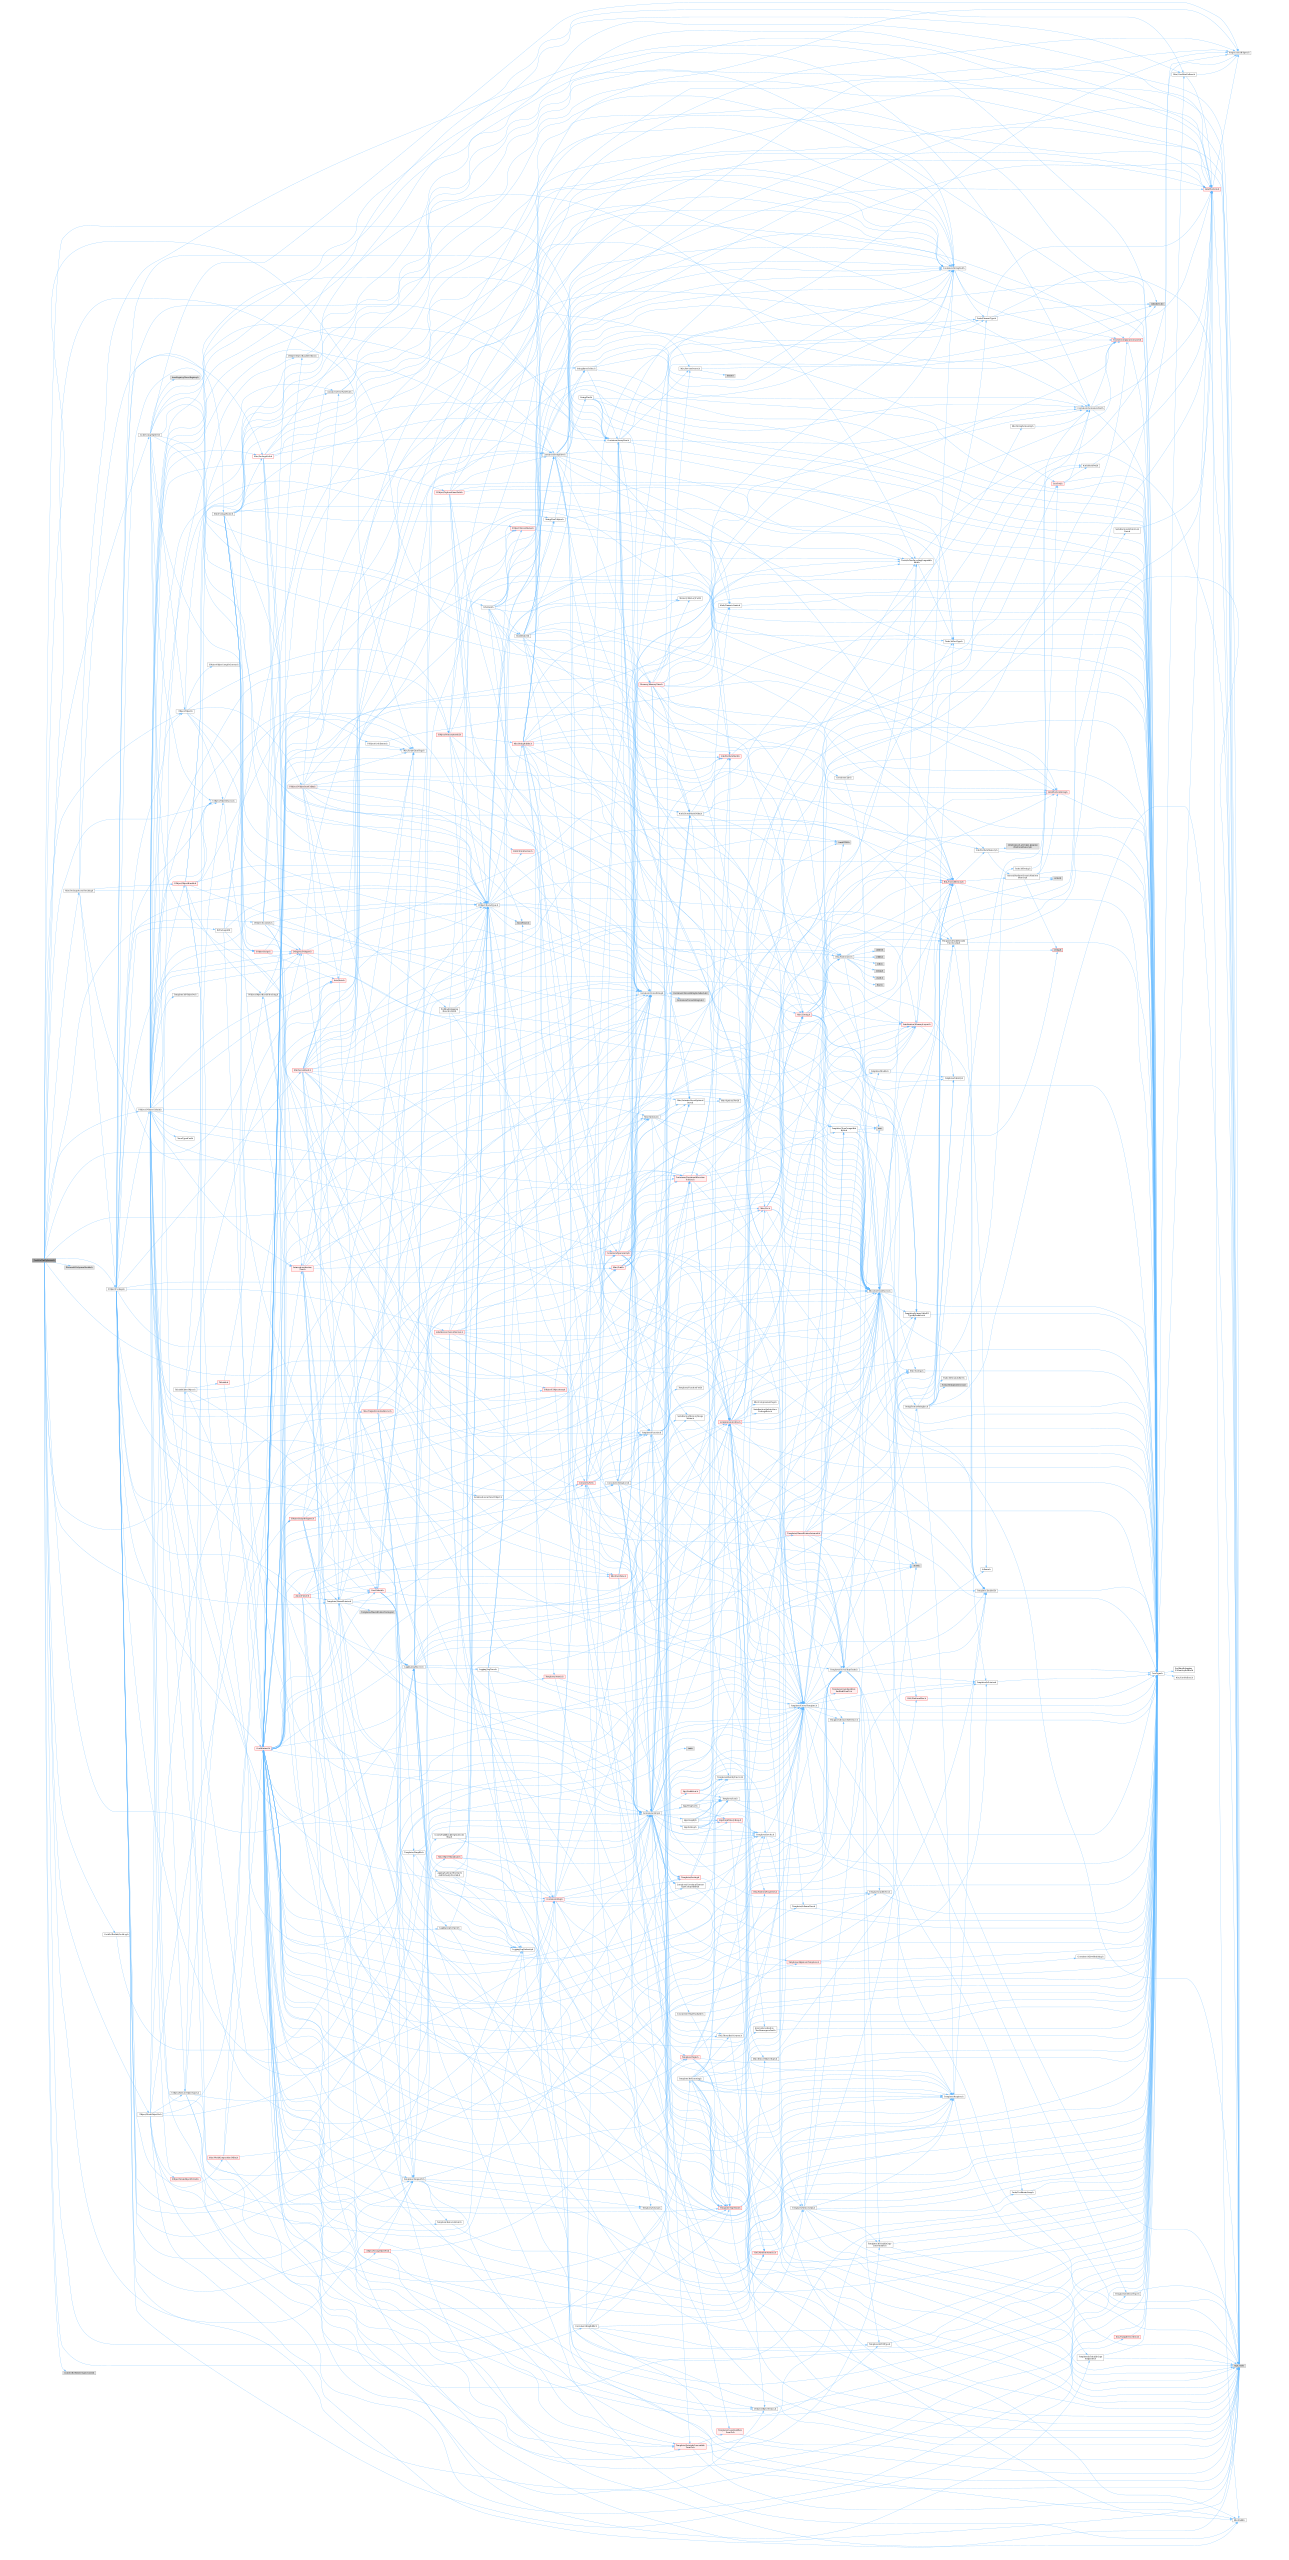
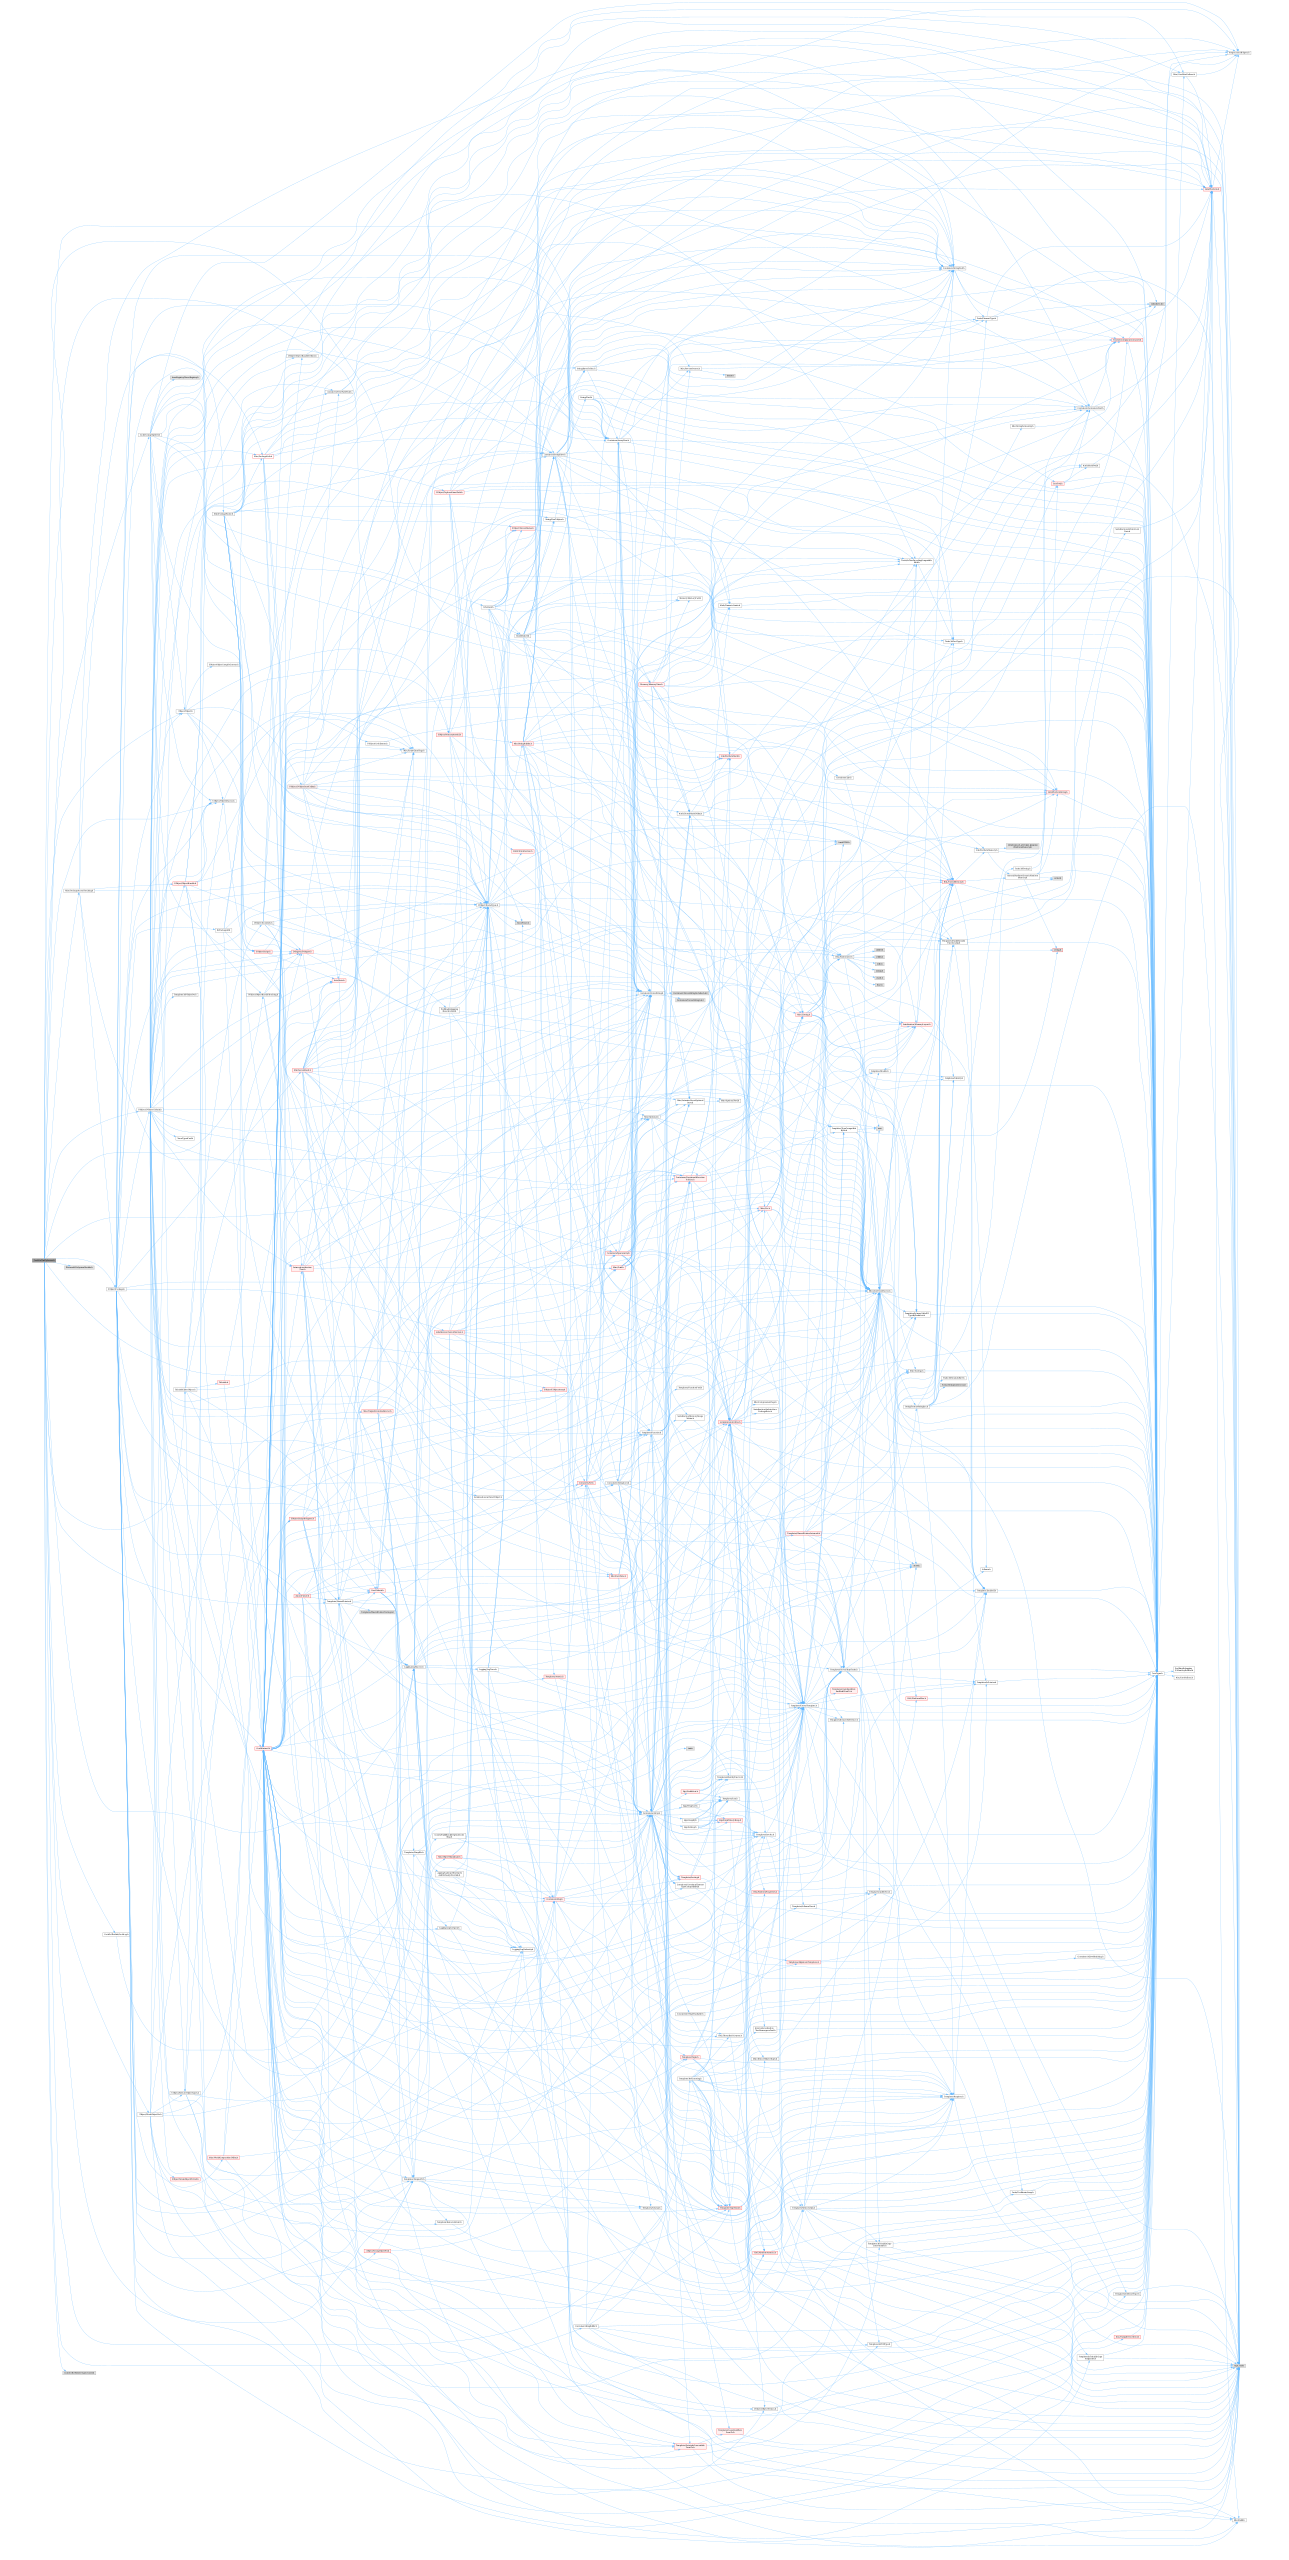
(78, 1028) -> (209, 1154)
(896, 1047) -> (897, 1048)
(336, 1703) -> none
